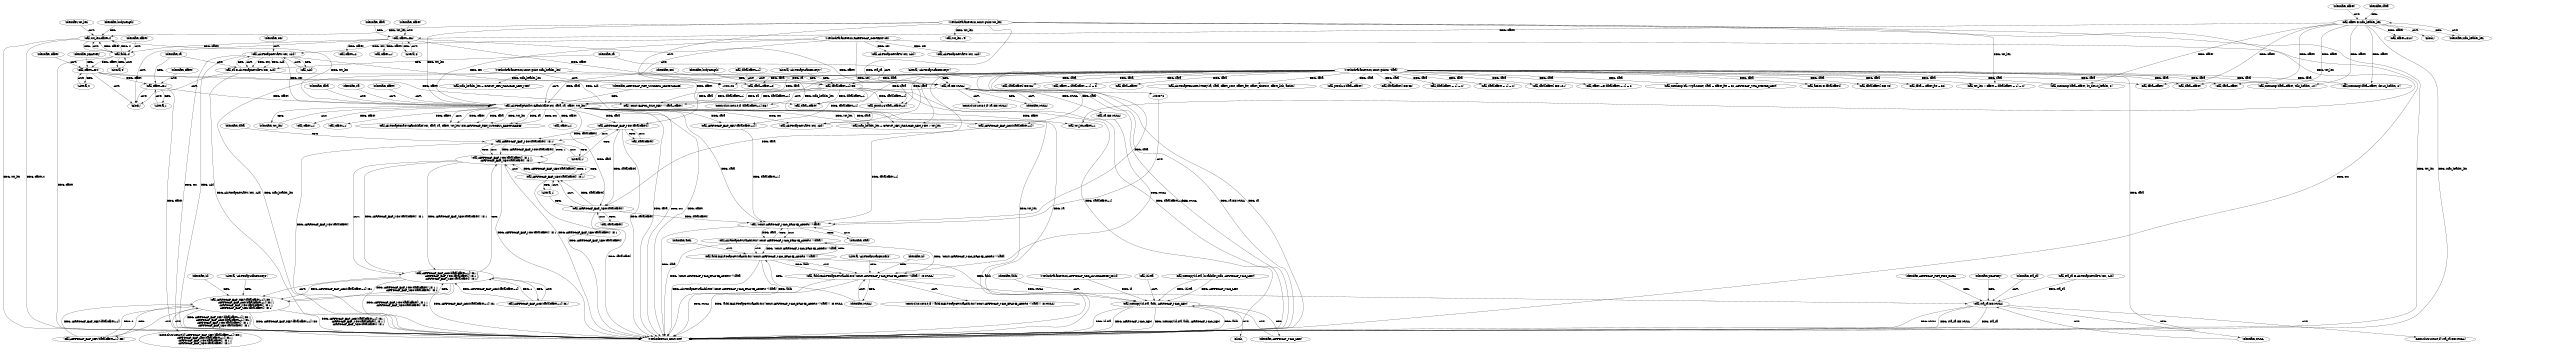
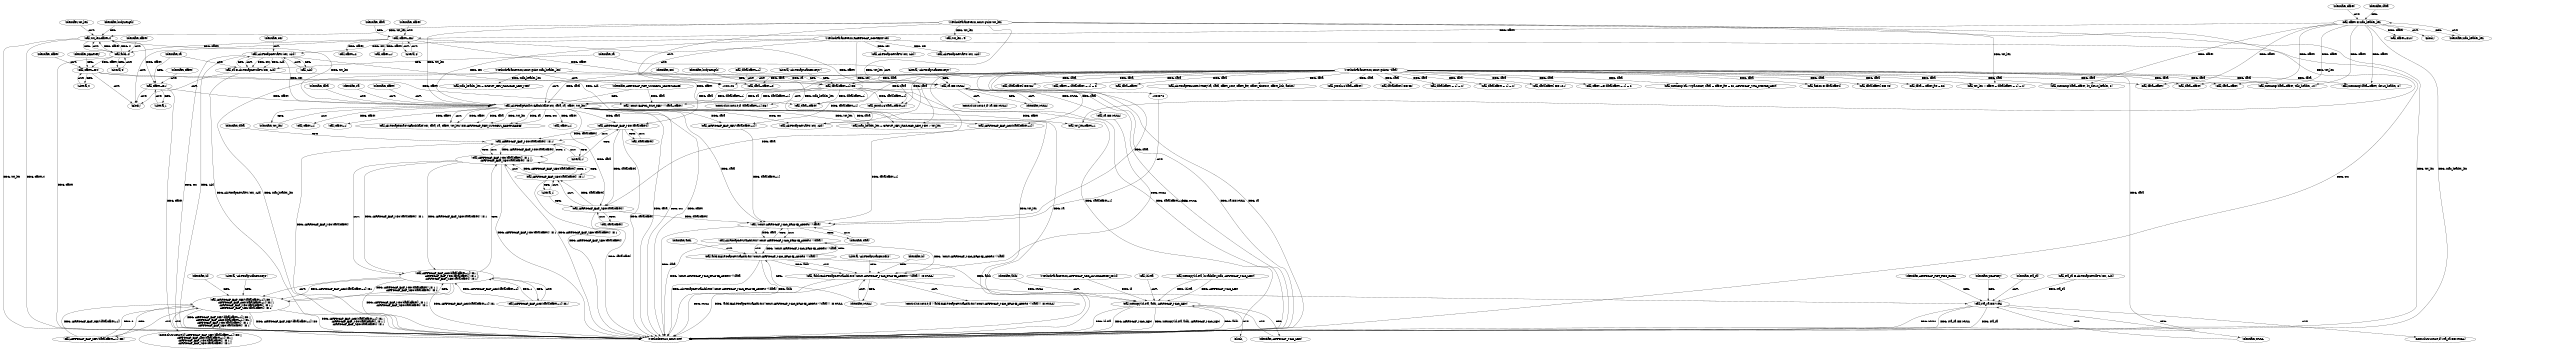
(407, 46) -> (407, 46)
(874, 70) -> (874, 70)
(994, 74) -> (650, 95)
(121, 78) -> (145, 48)
(1988, 304) -> (1988, 304)
